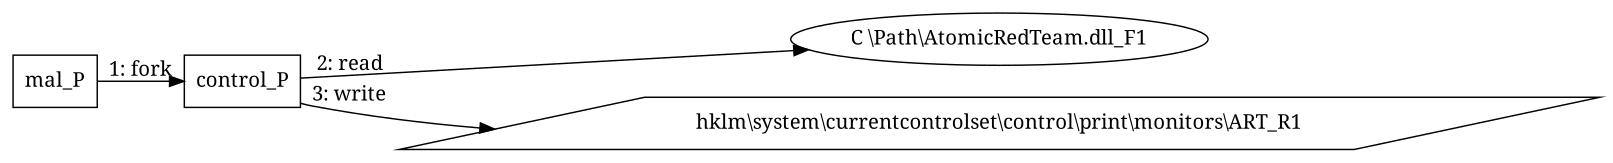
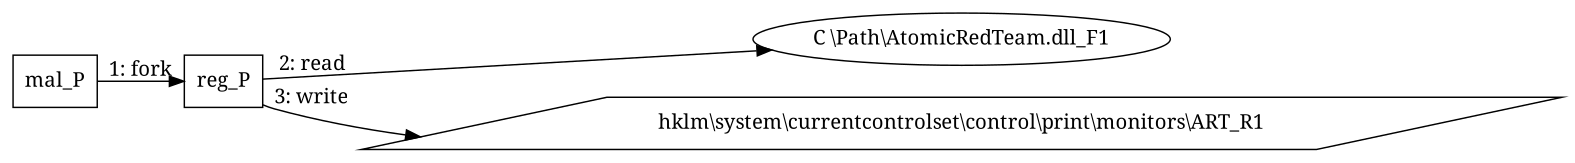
(242, 81) -> (224, 81)
